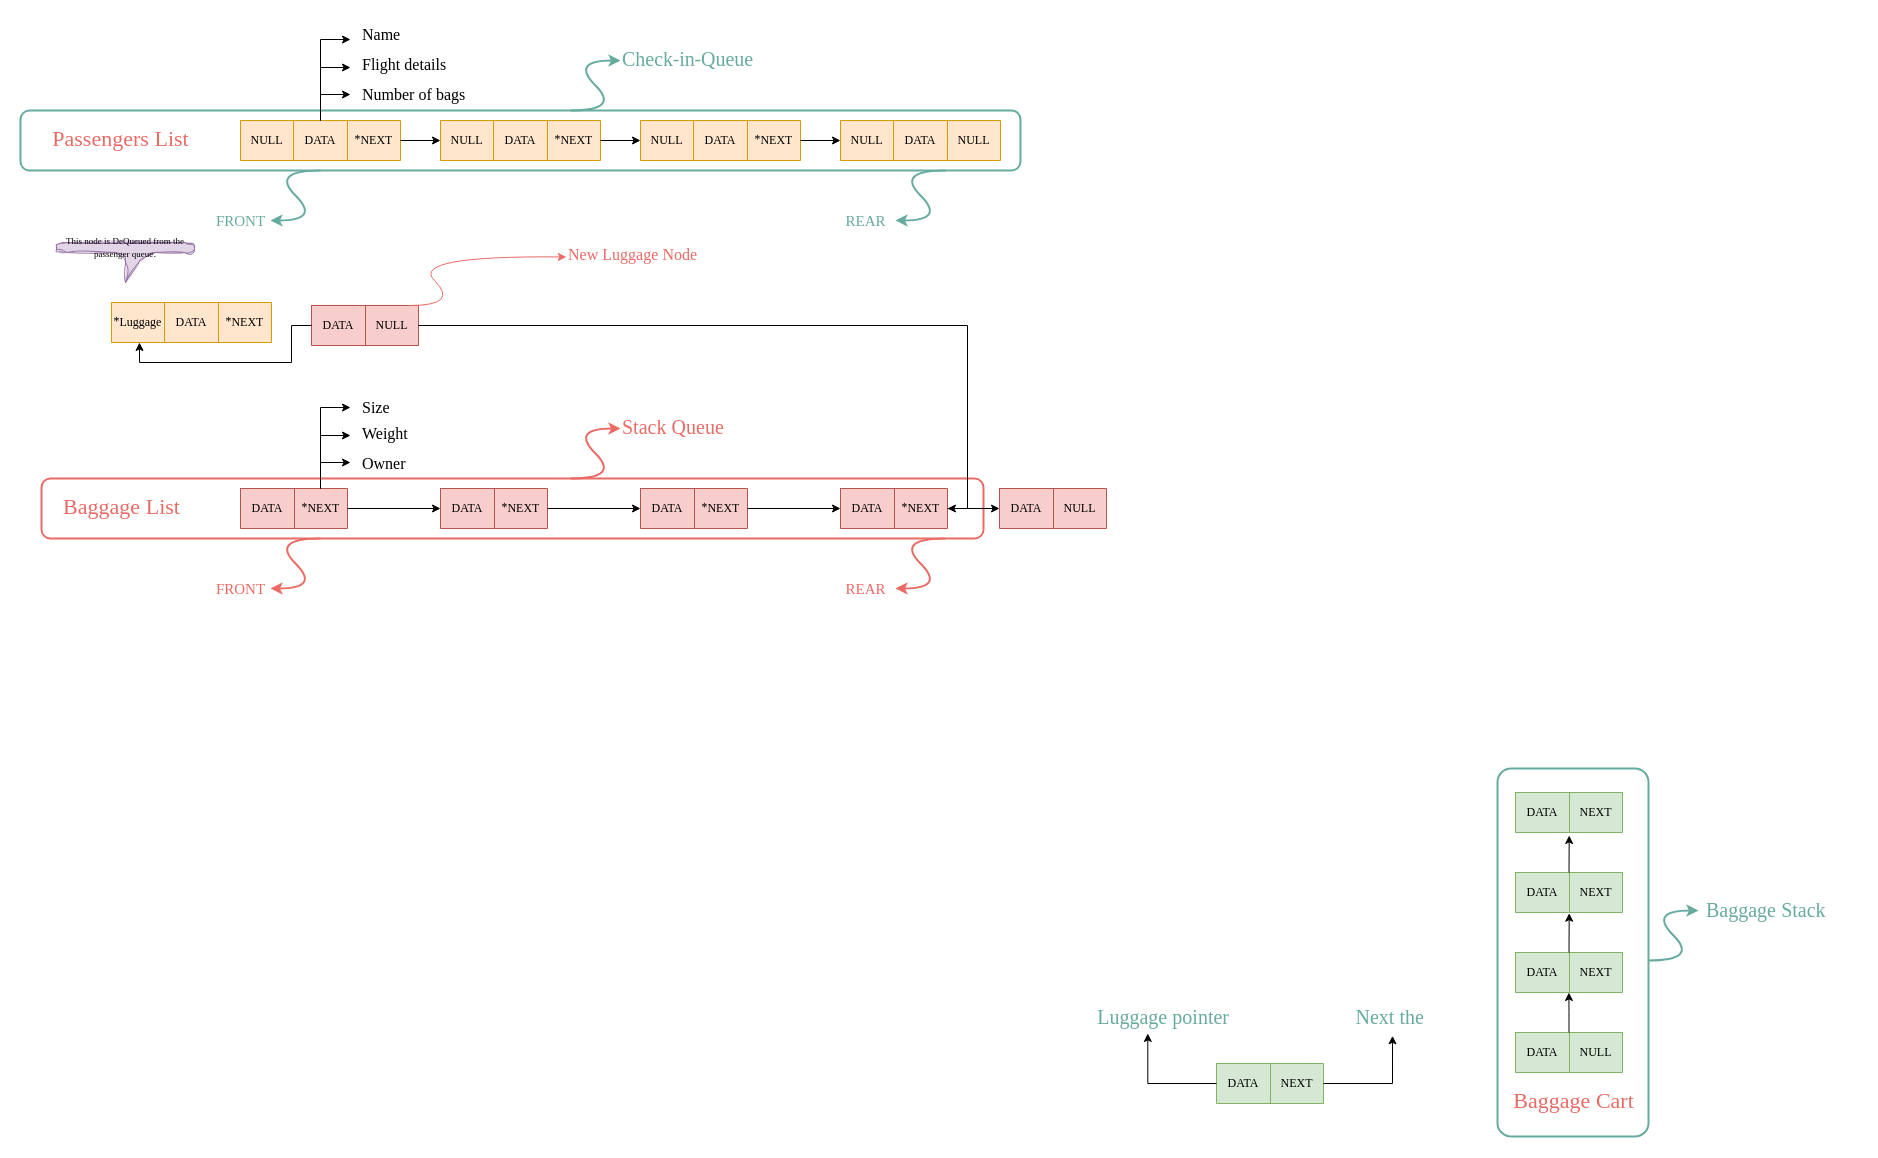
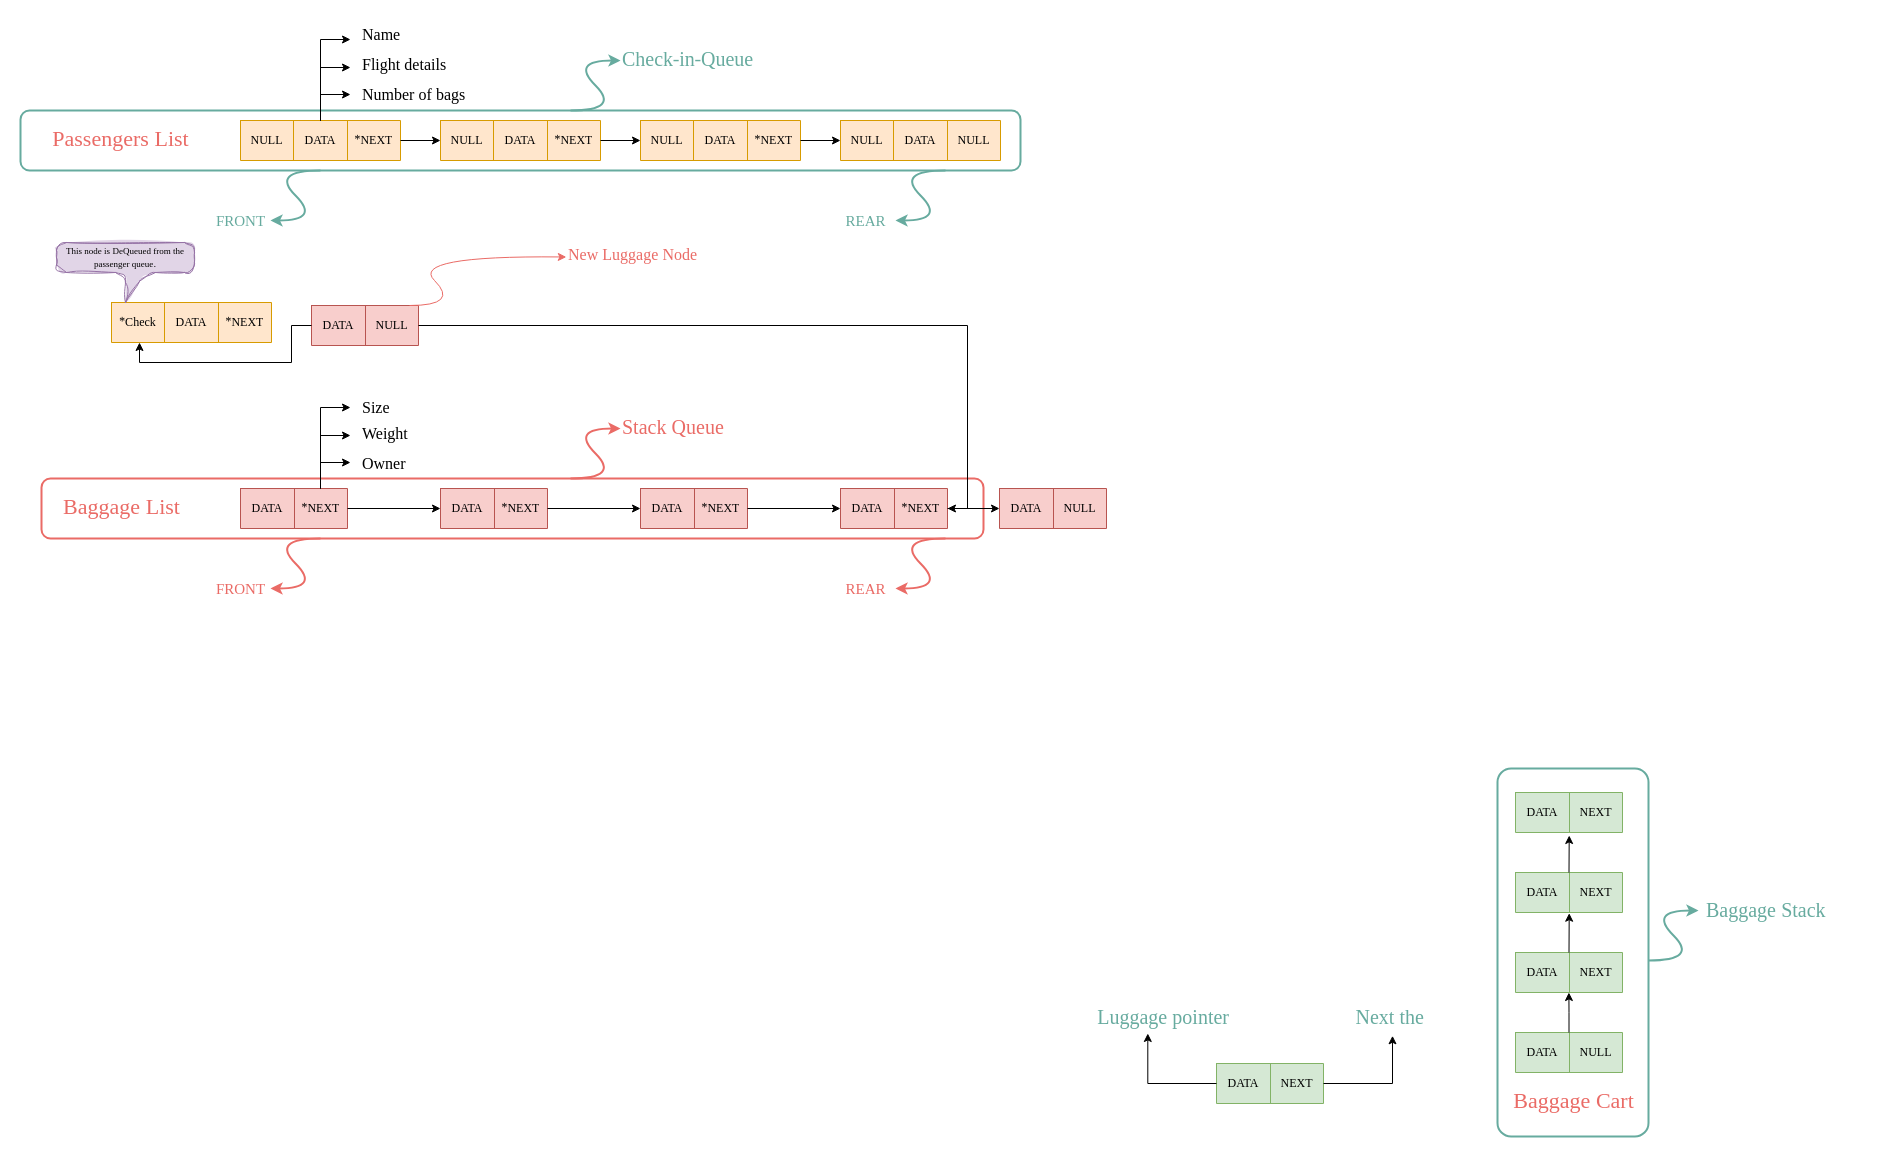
(126, 263) -> (126, 273)
(138, 323) -> (138, 323)
